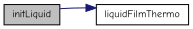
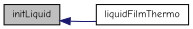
(73, 8) -> (83, 22)
